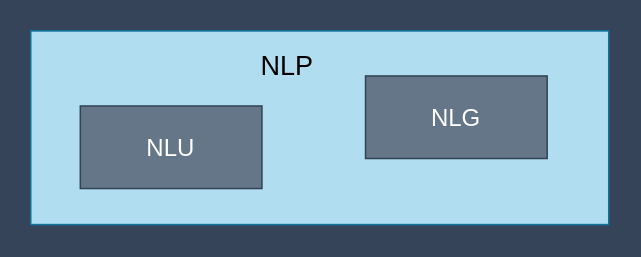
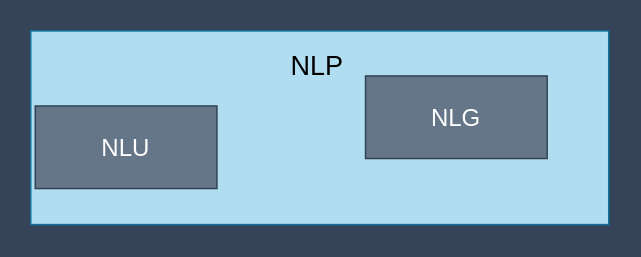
(287, 67) -> (317, 67)
(171, 147) -> (126, 147)
